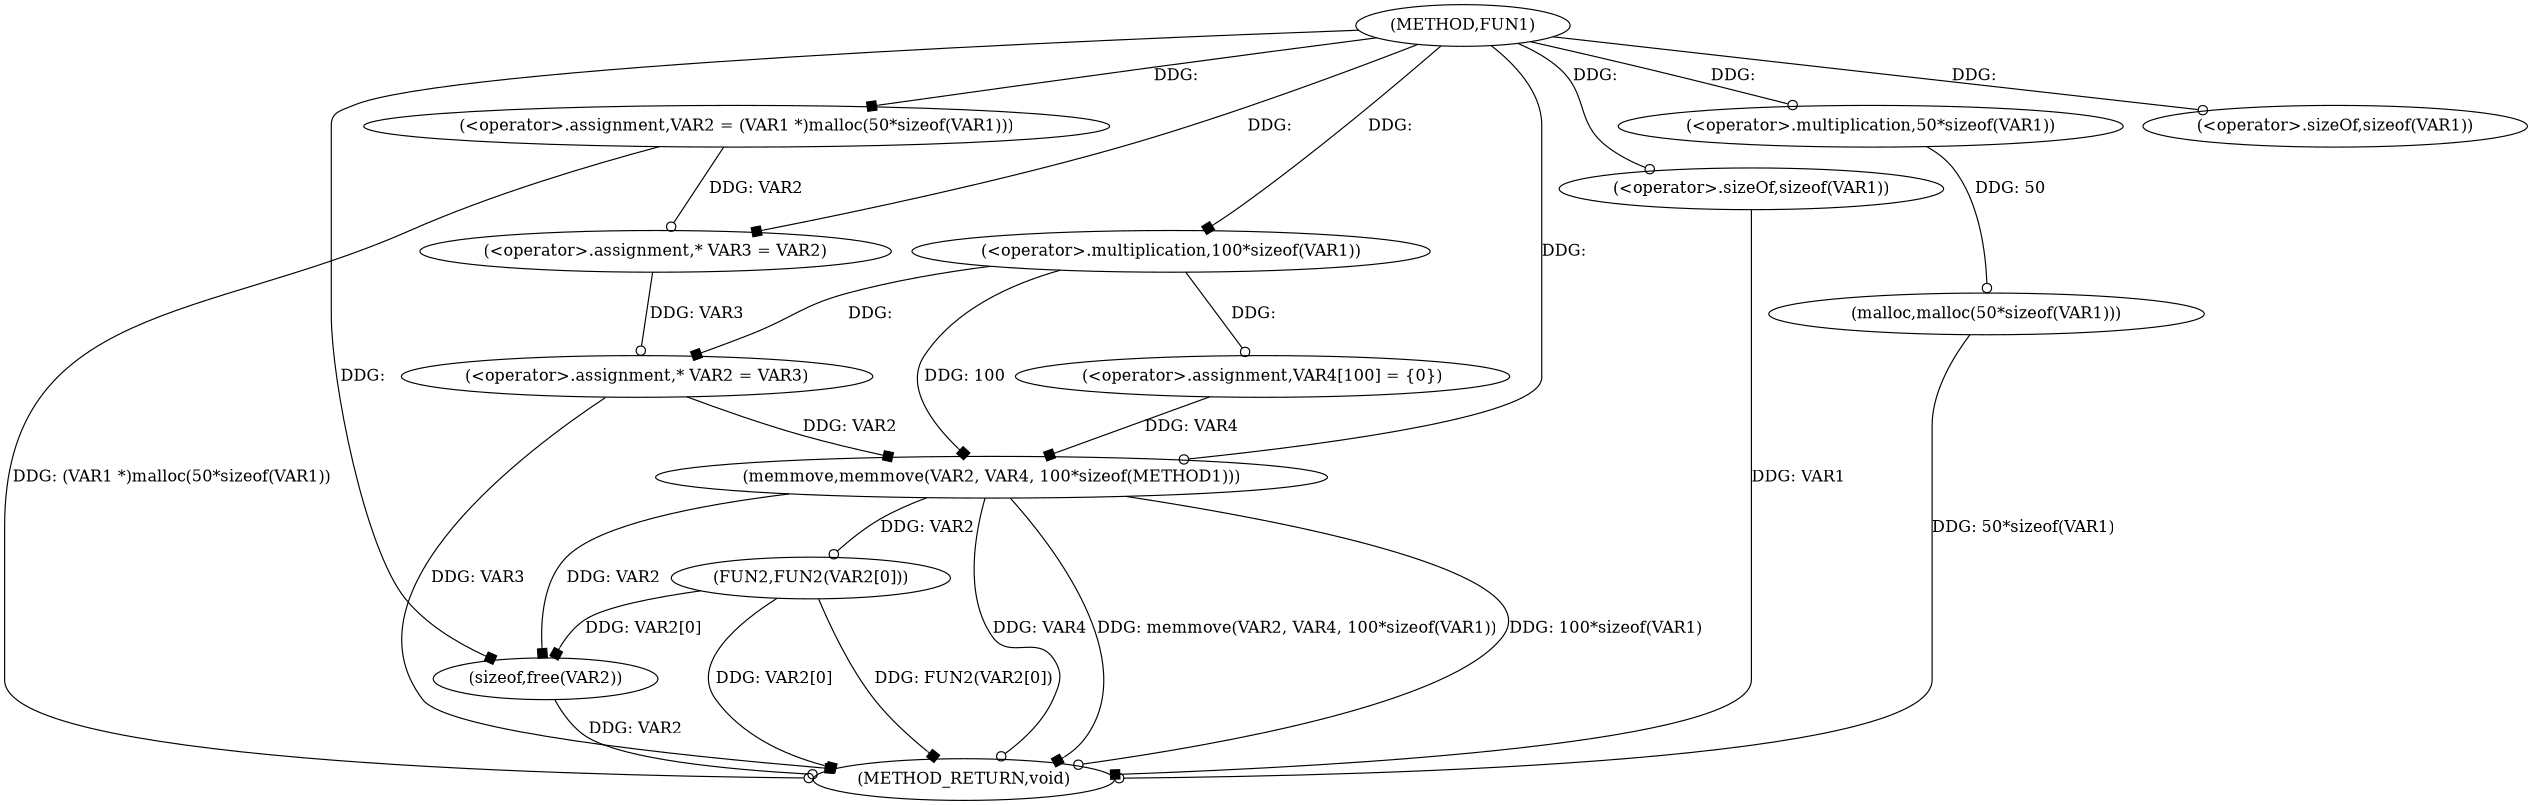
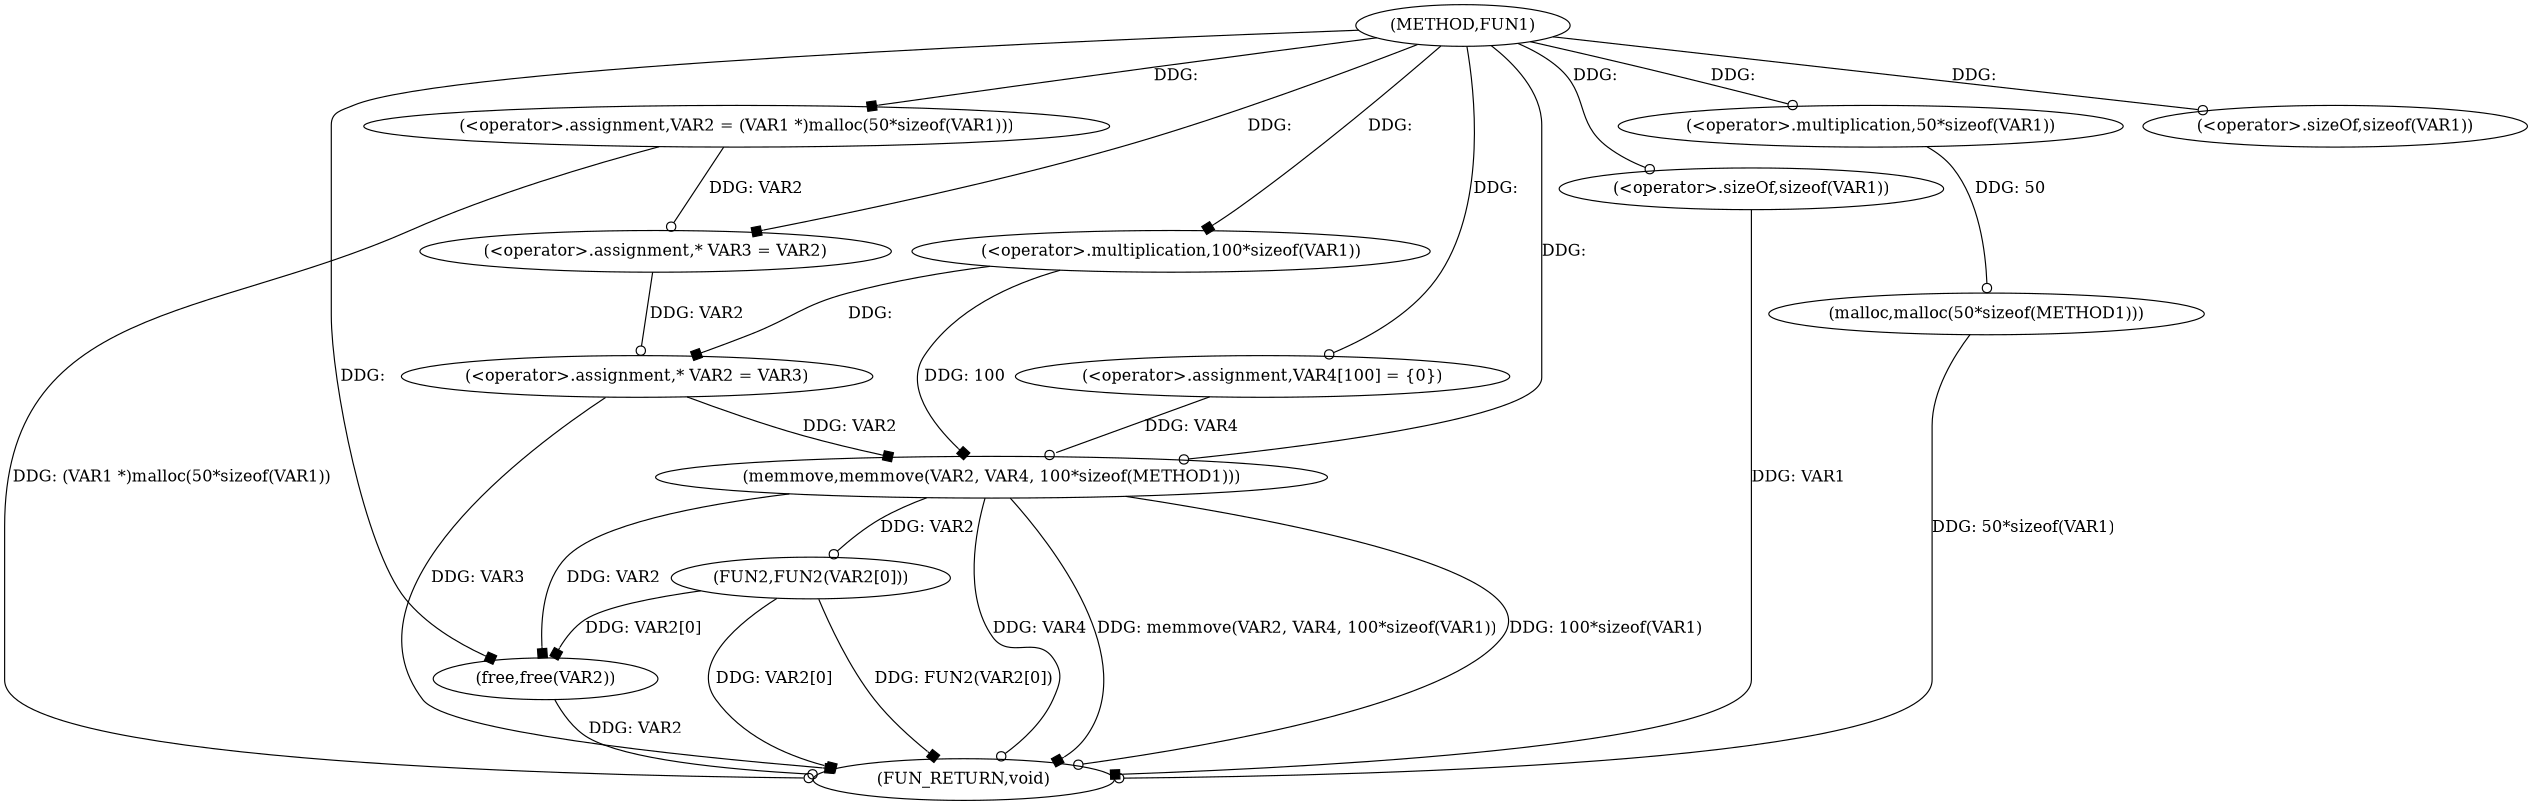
(1214, 310) -> (1460, 229)
(697, 314) -> (697, 314)
(1987, 314) -> (1987, 314)
(1133, 425) -> (1133, 425)
(546, 679) -> (546, 679)
(964, 780) -> (964, 780)
